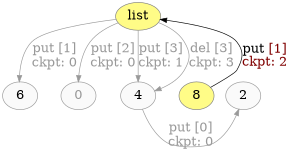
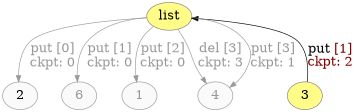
(20, 96) -> (79, 96)
(78, 96) -> (139, 96)
(138, 96) -> (215, 96)
(197, 96) -> (305, 96)
(187, 147) -> (69, 27)
